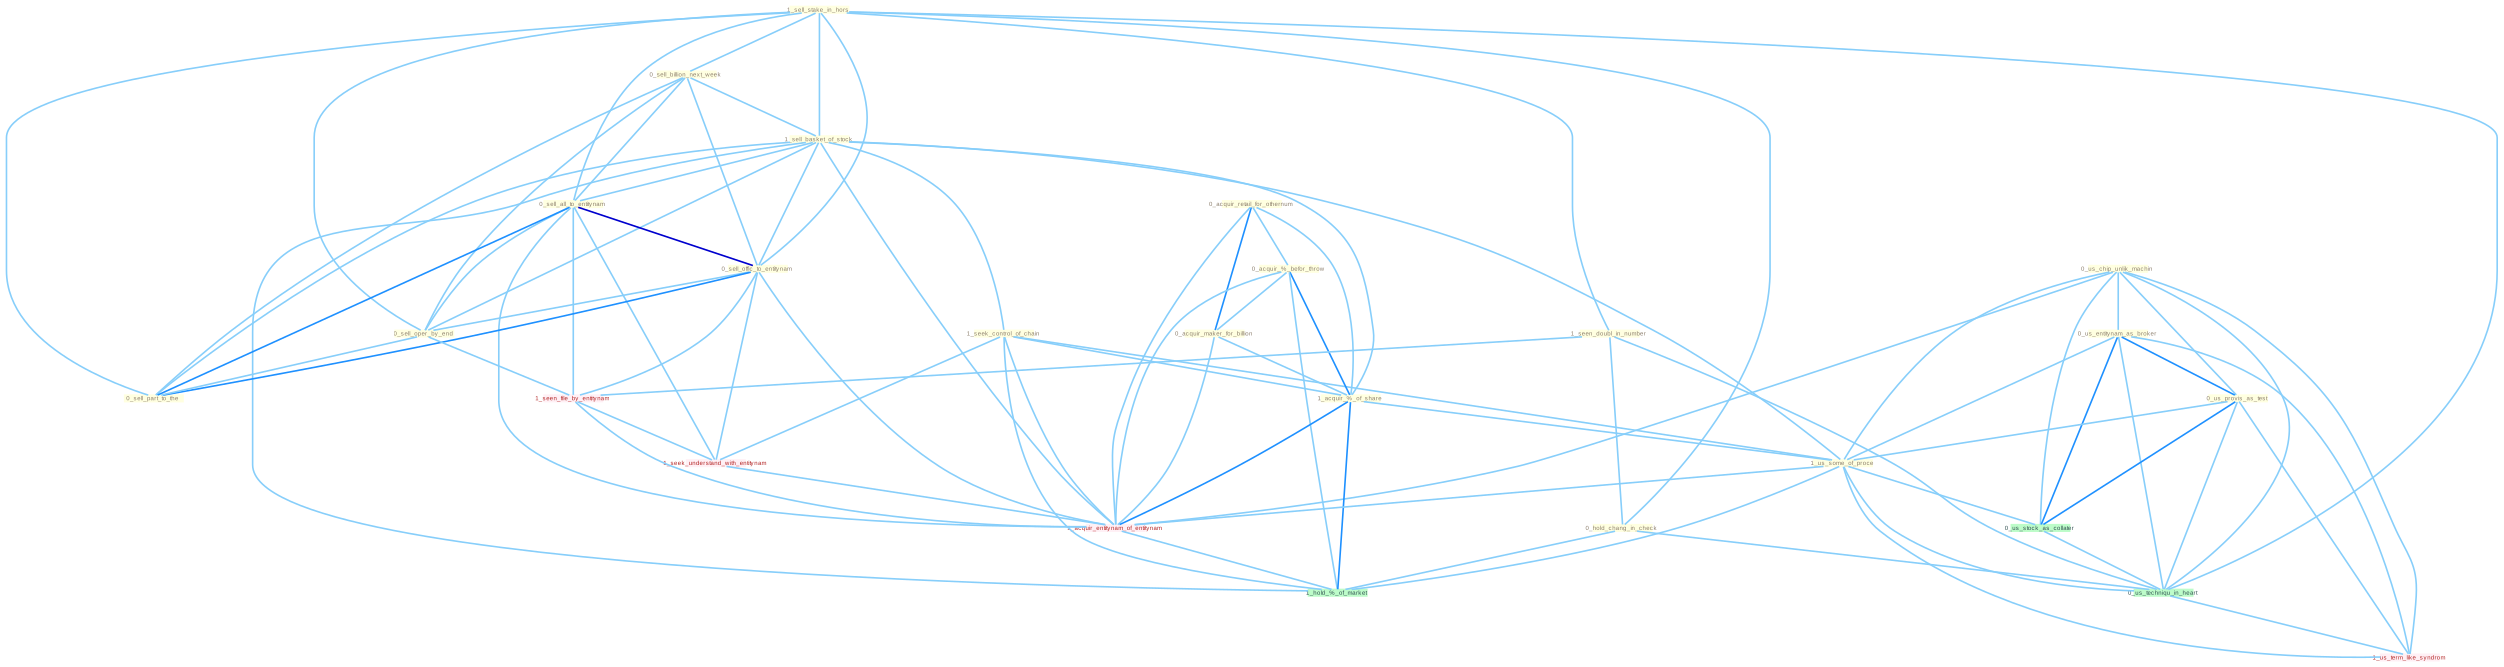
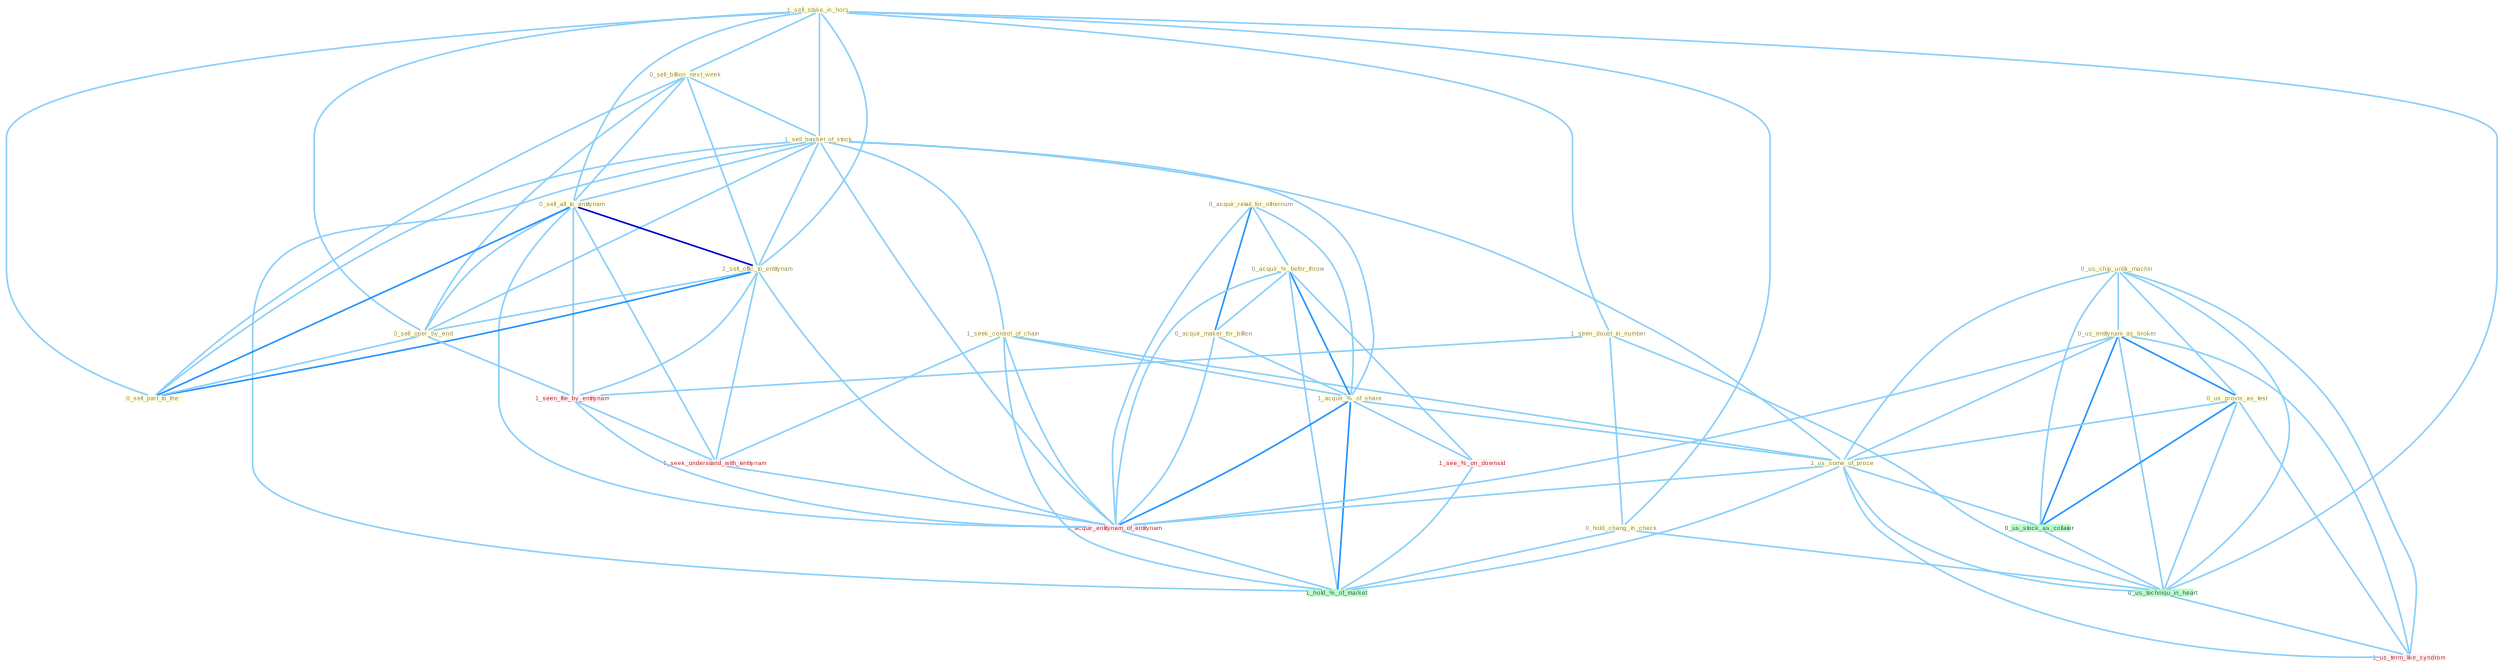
(758, 269) -> (758, 269)
(1680, 416) -> (1652, 450)
none -> (1474, 463)
